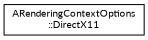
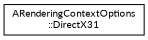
(74, 20) -> (74, 20)
